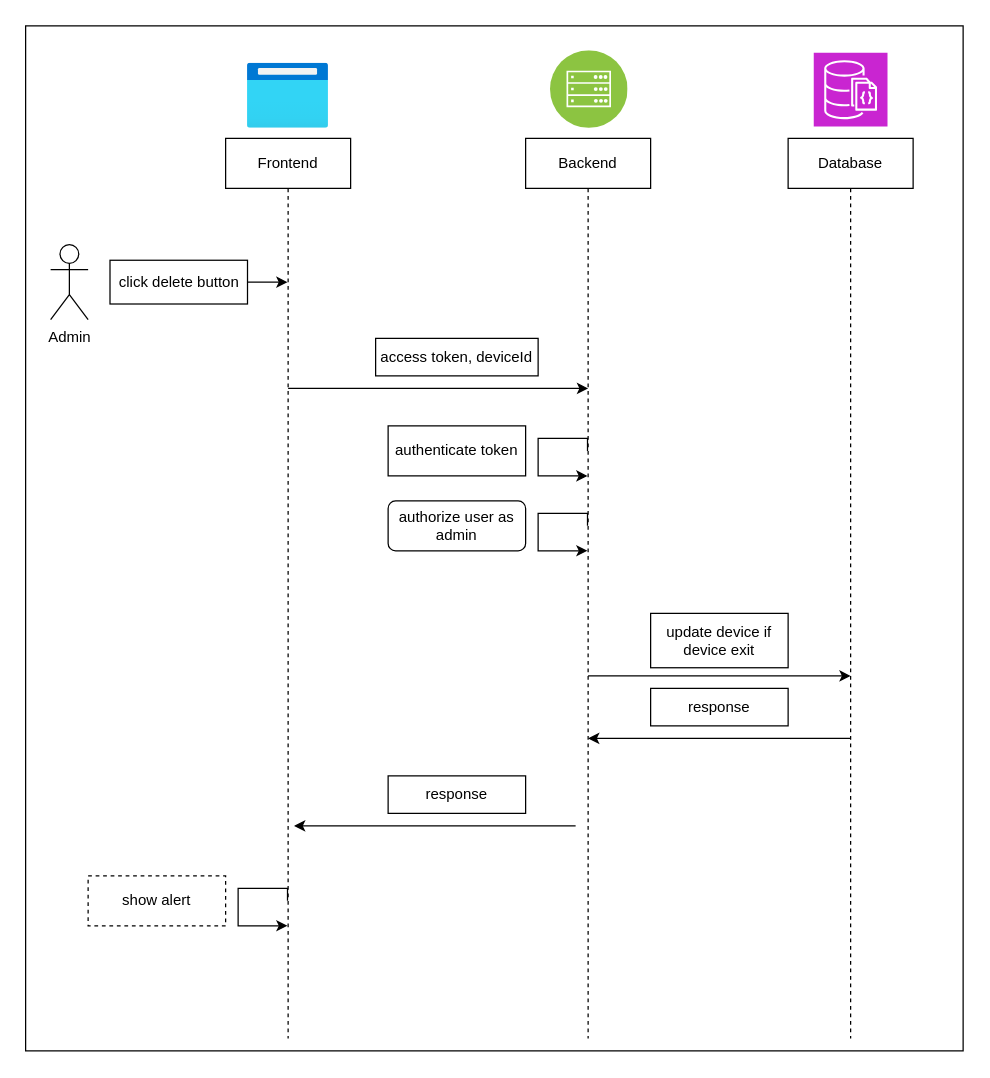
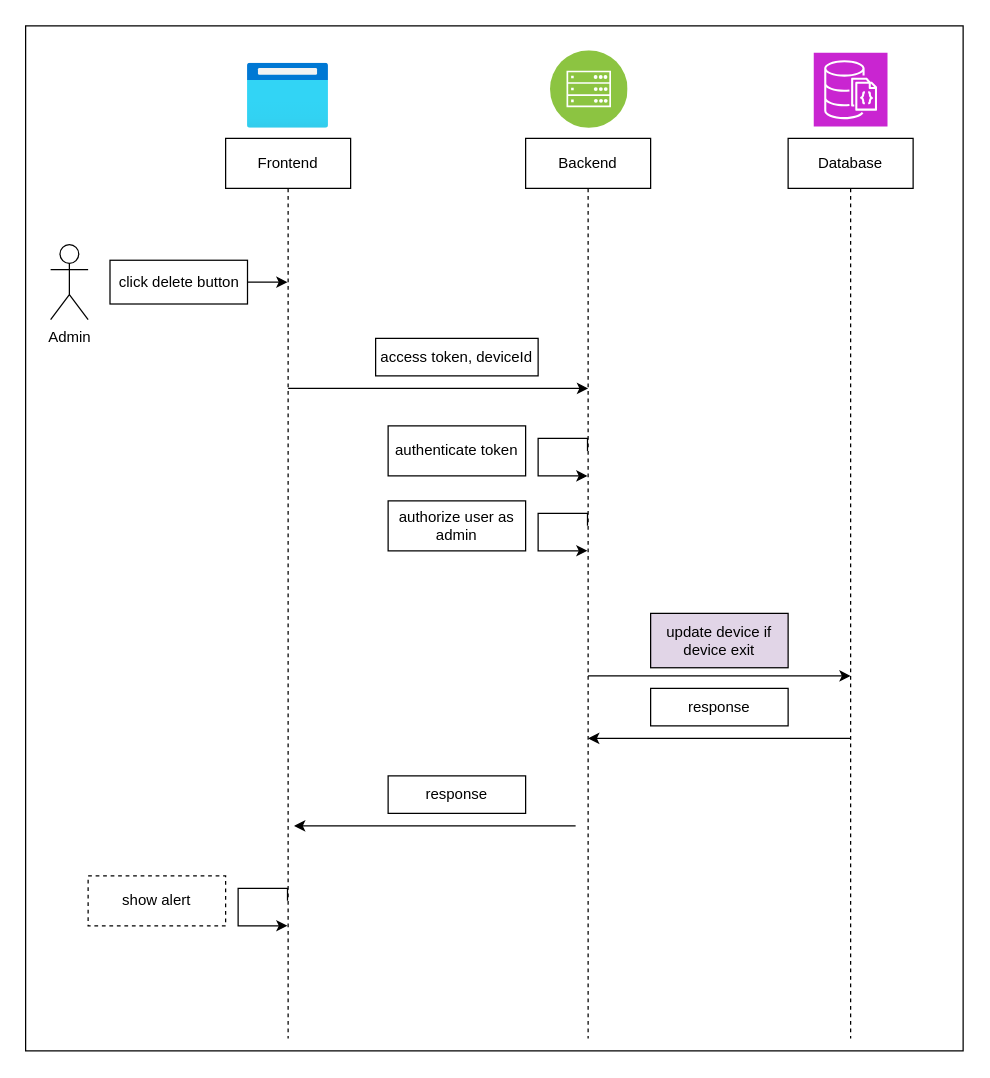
(457, 526) -> (457, 526)
(719, 640) -> (719, 640)
